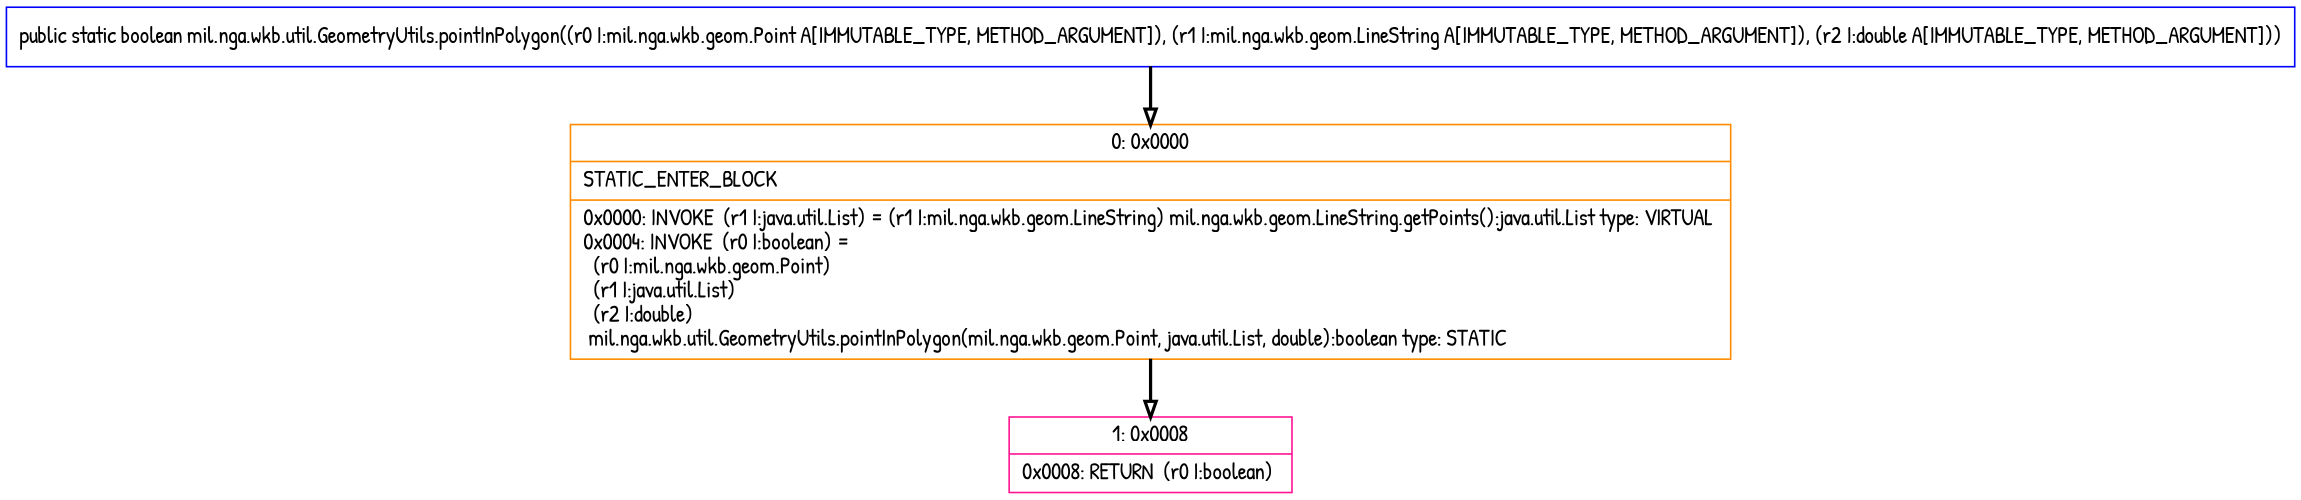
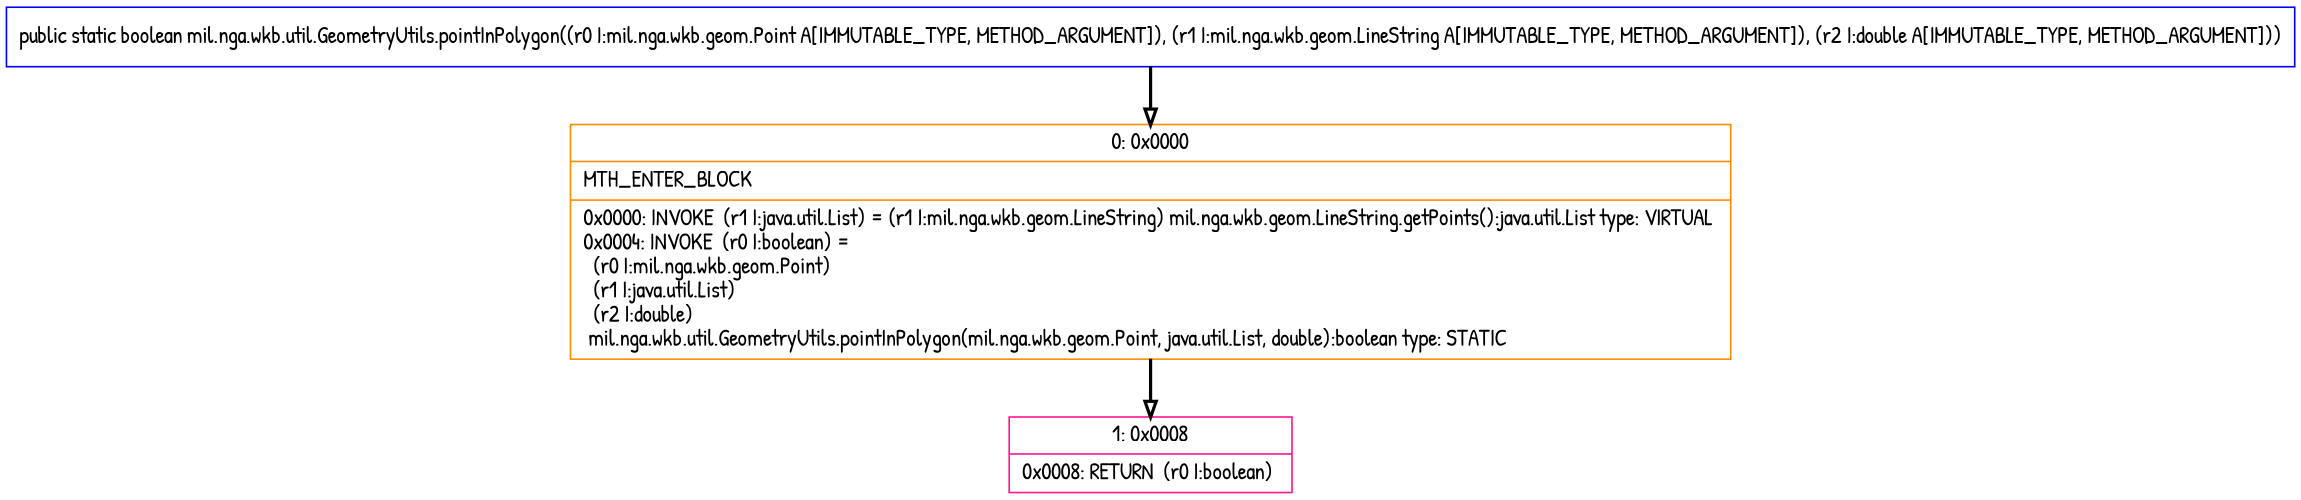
(681, 180) -> (668, 180)
